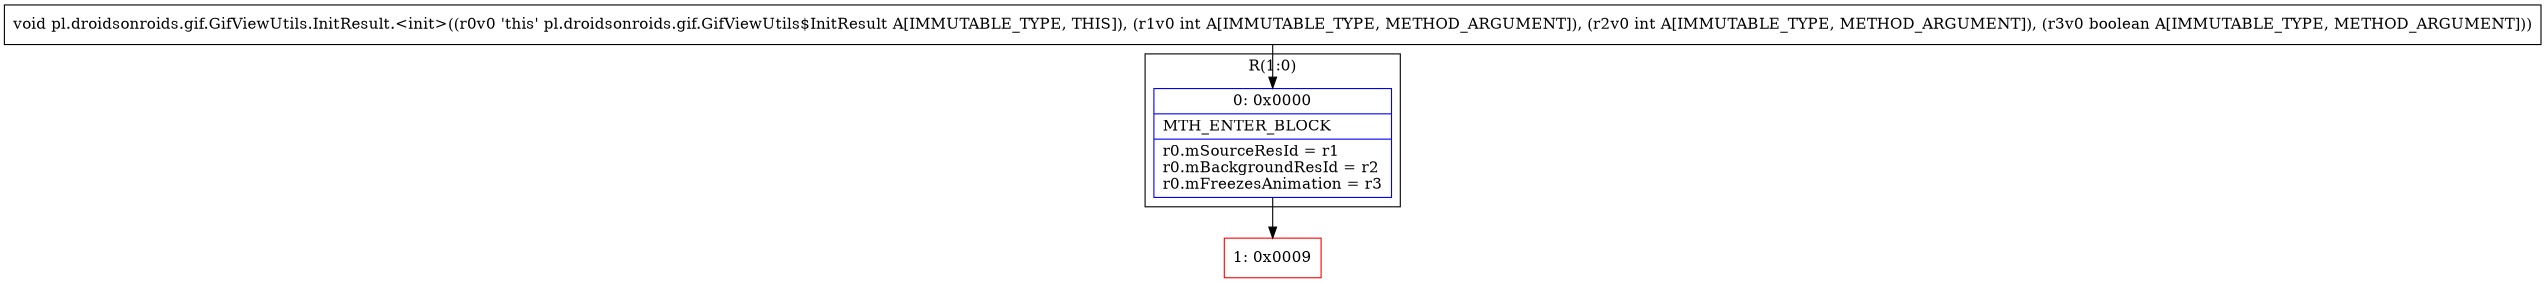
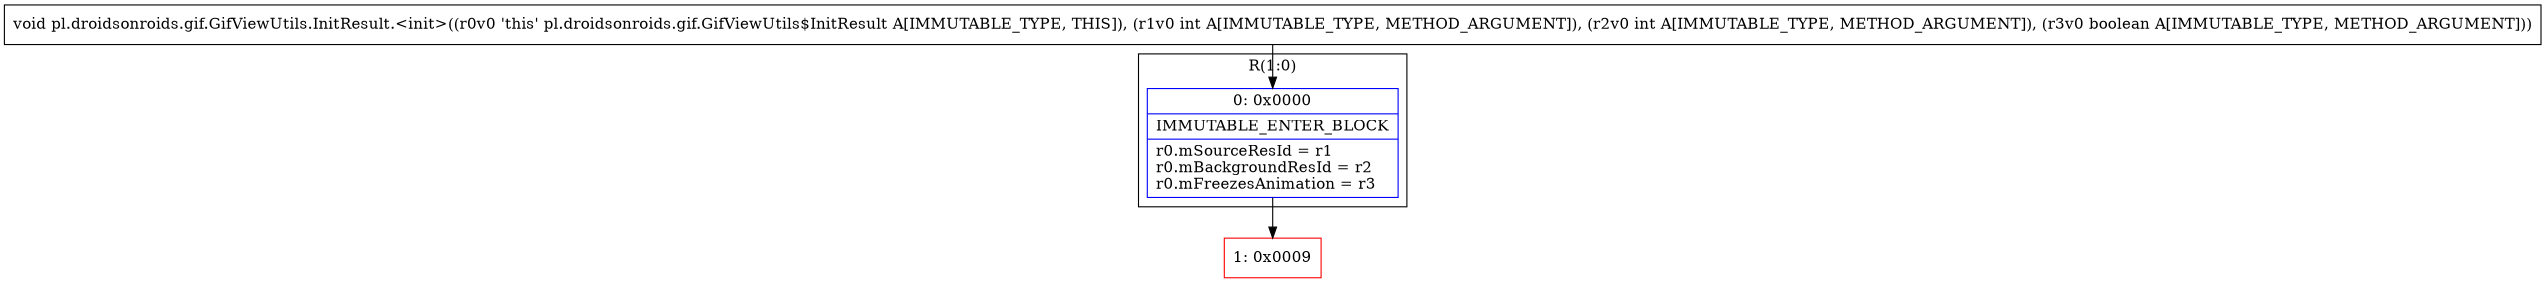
(1247, 126) -> (1273, 126)
